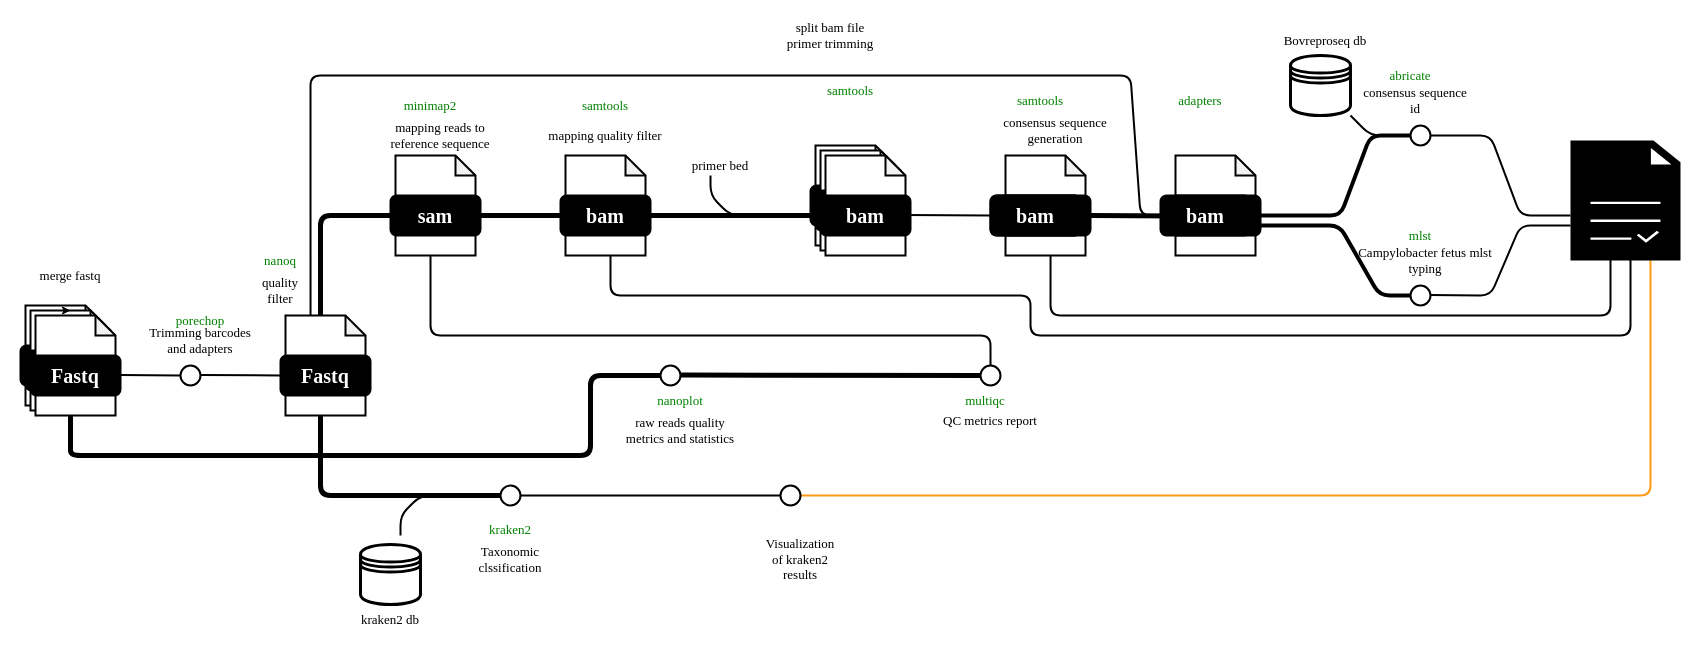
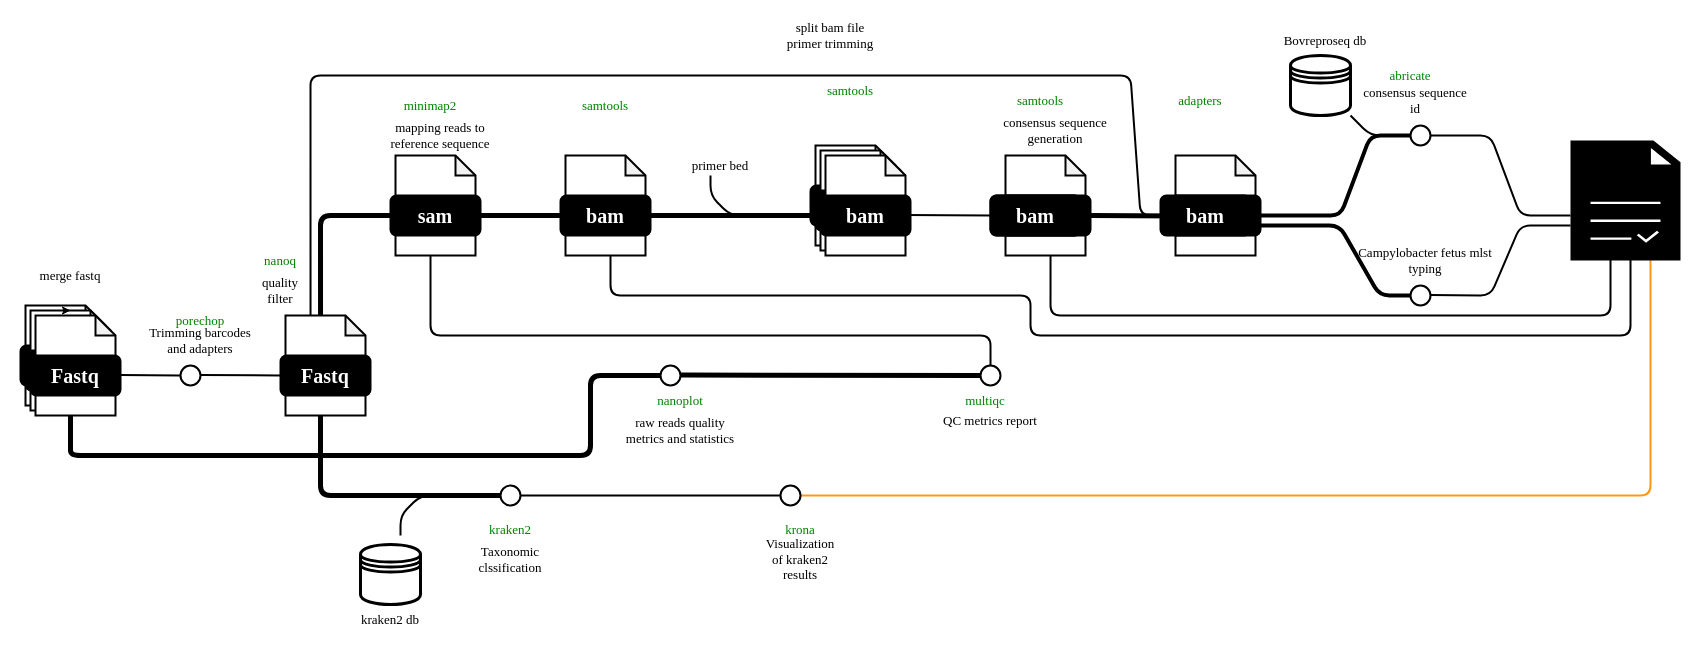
(606, 136) -> none
(1421, 236) -> none
none -> (801, 530)
